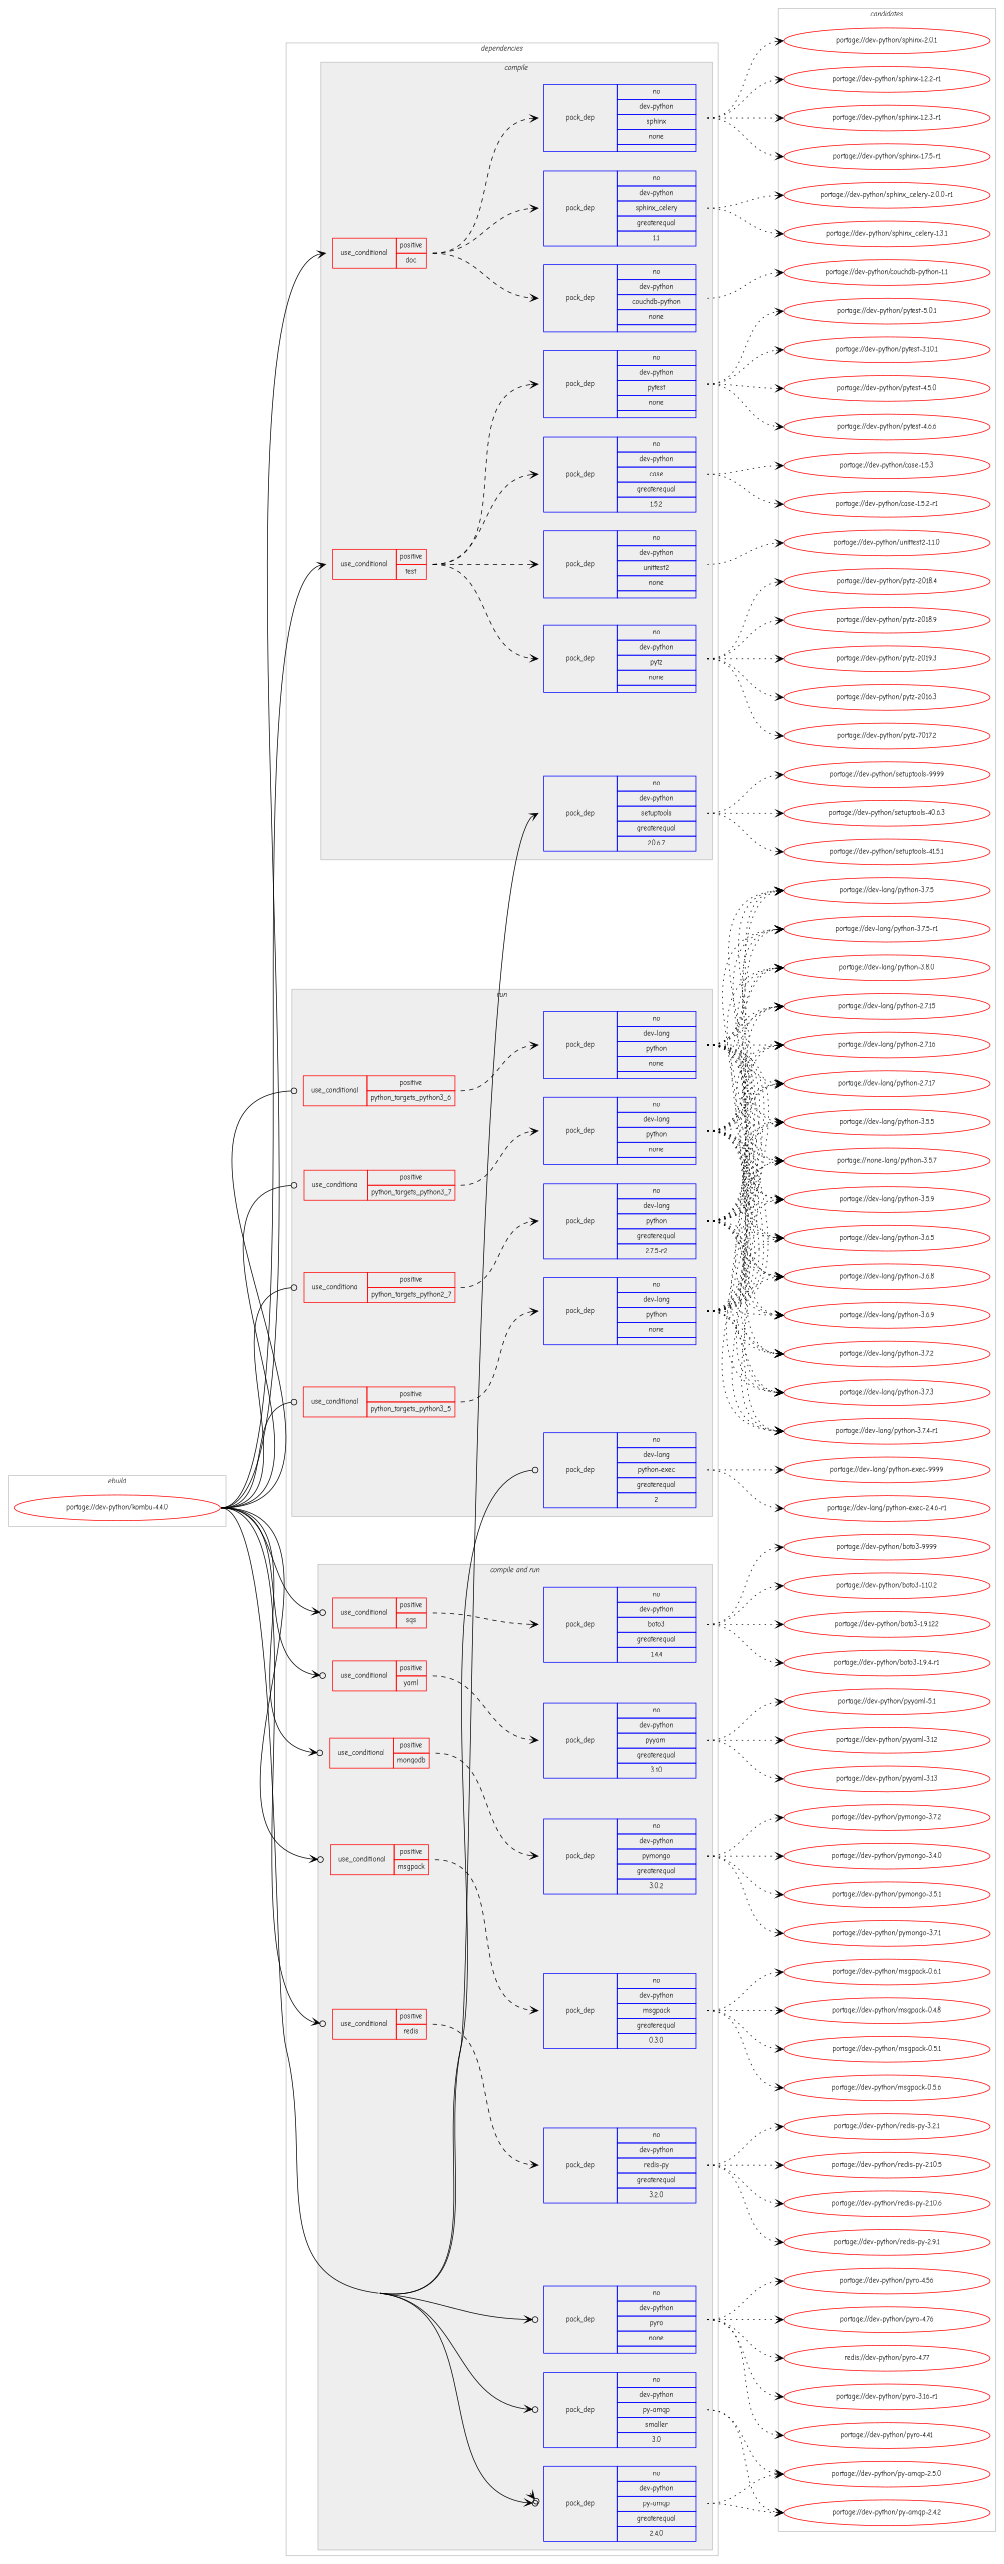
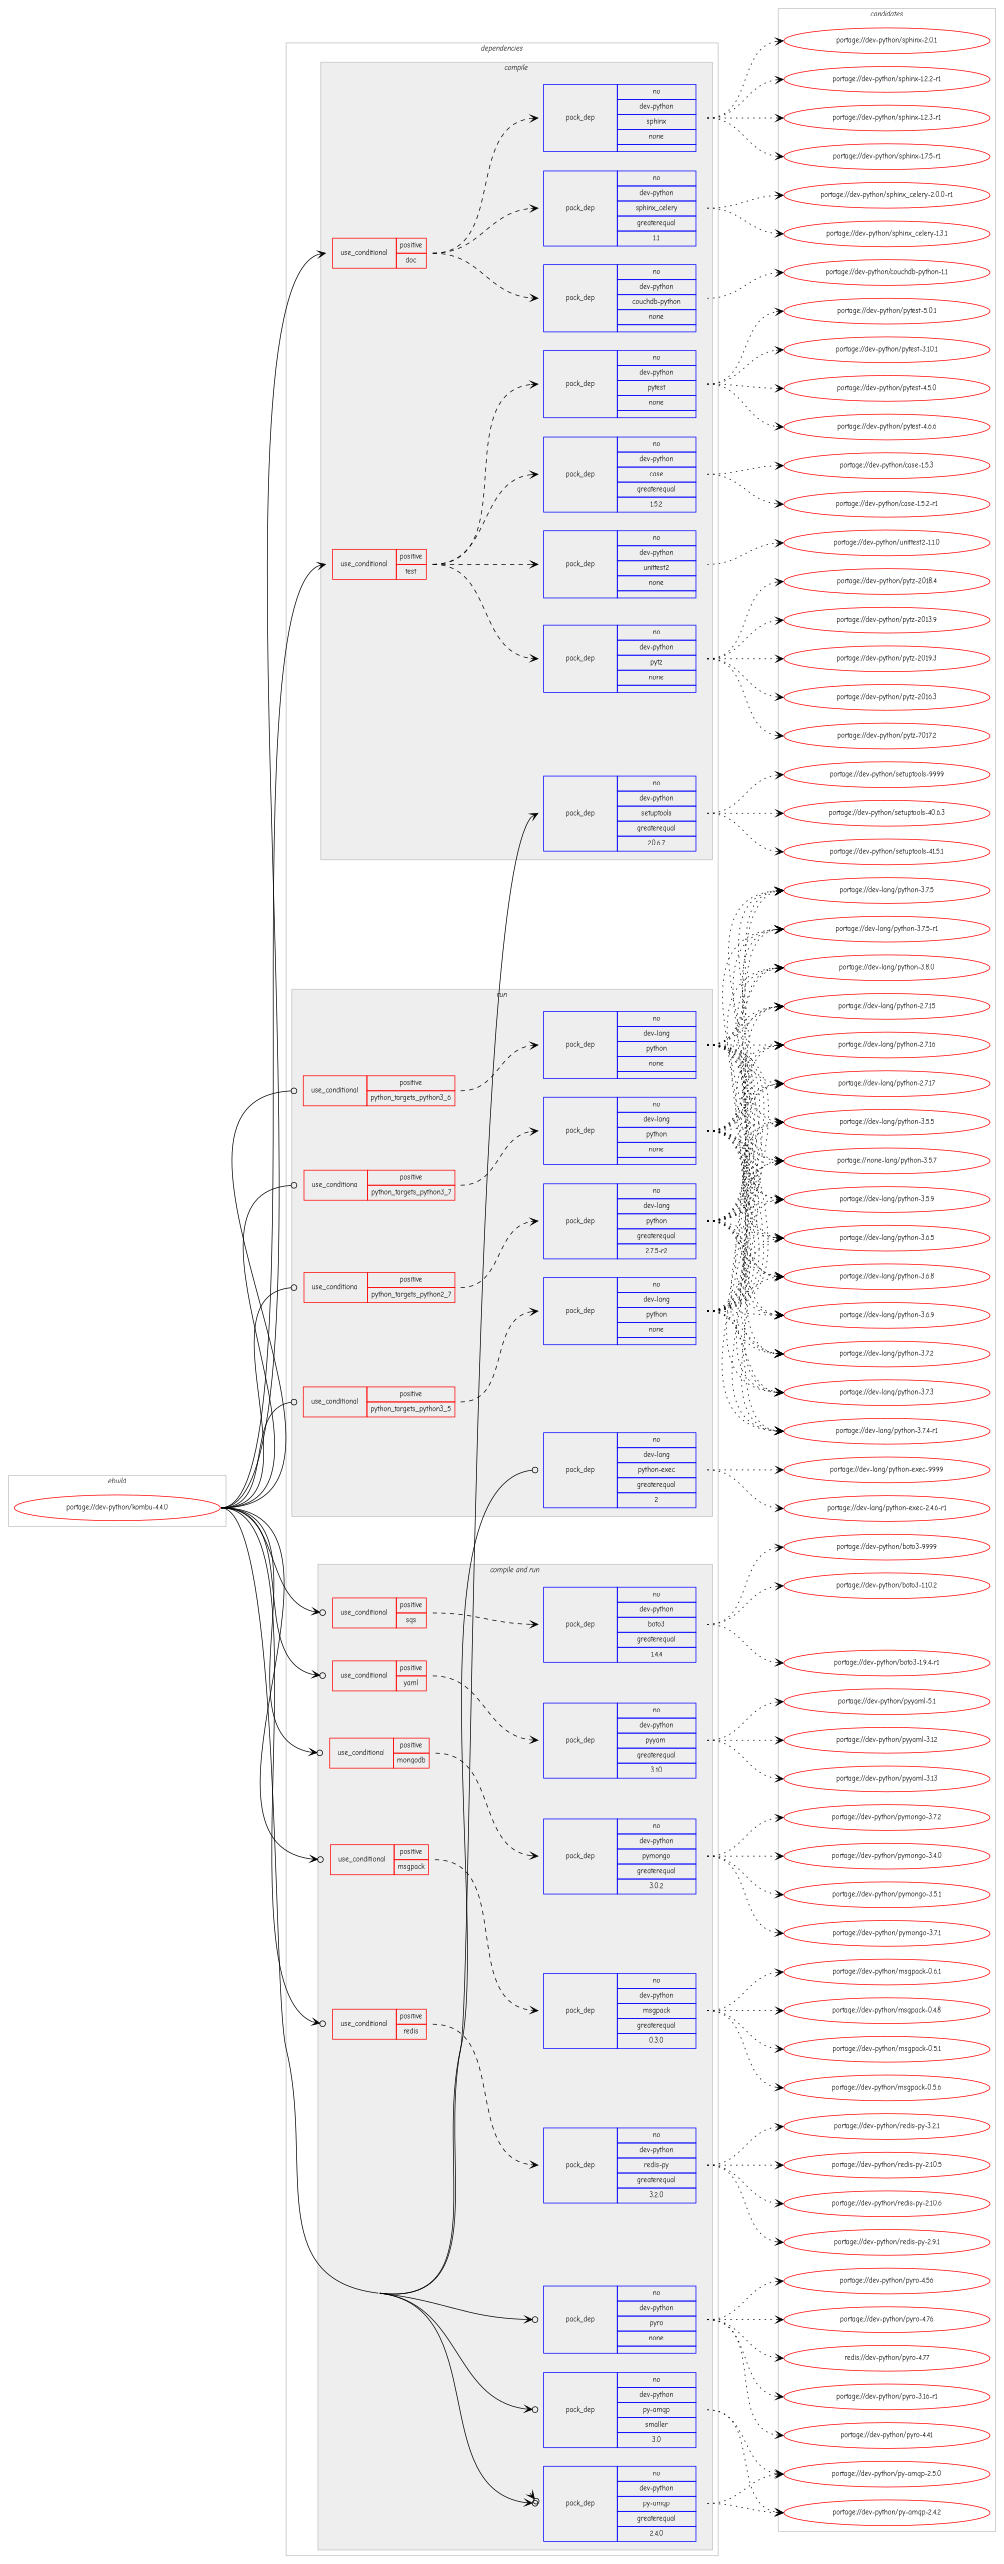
(887, 620) -> (887, 620)
(887, 1624) -> none
